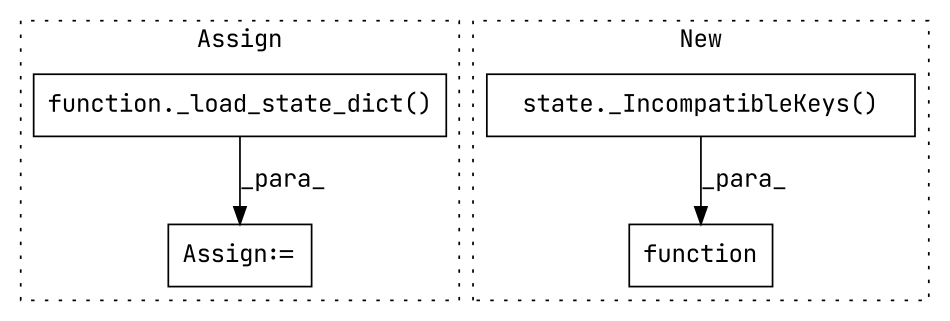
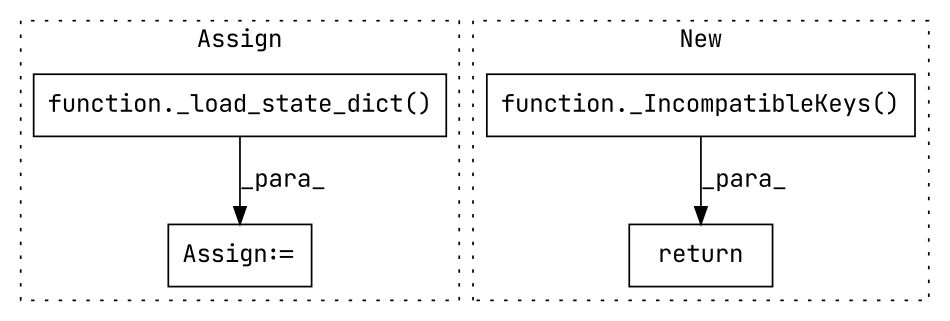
(701, 105) -> (701, 105)
(701, 256) -> (701, 256)
